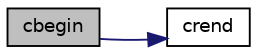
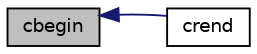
(124, 40) -> (143, 15)
